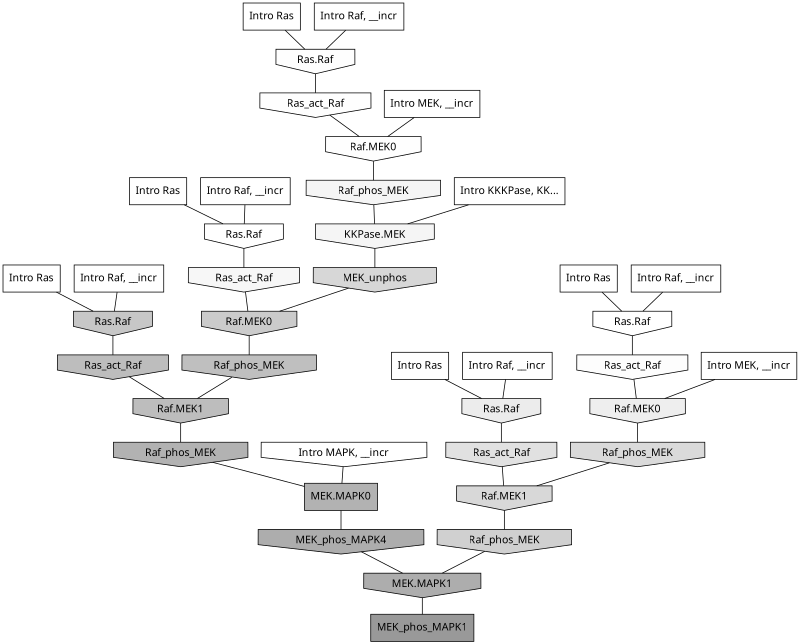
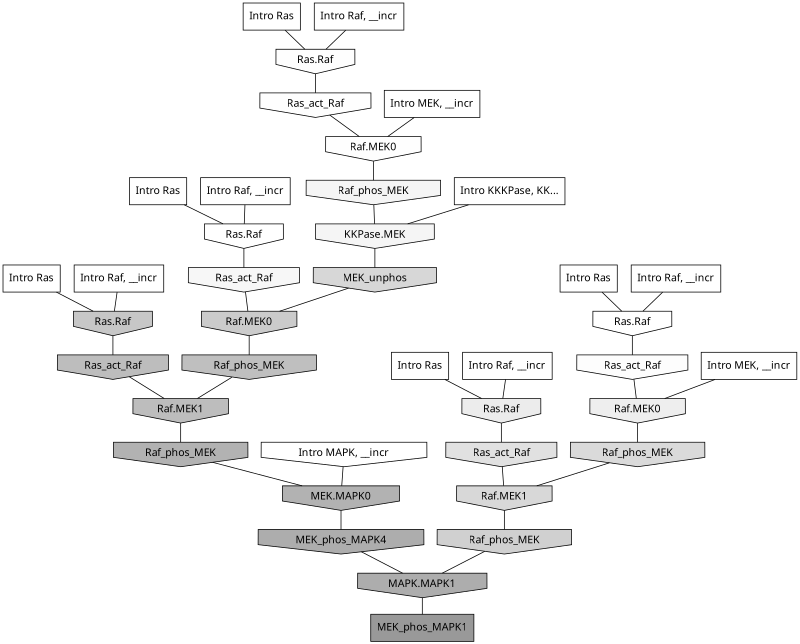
(341, 497) -> (341, 497)
(422, 584) -> (422, 584)
